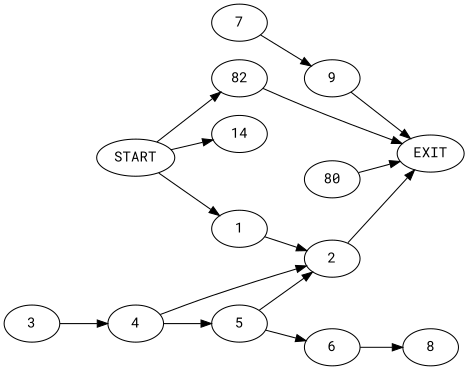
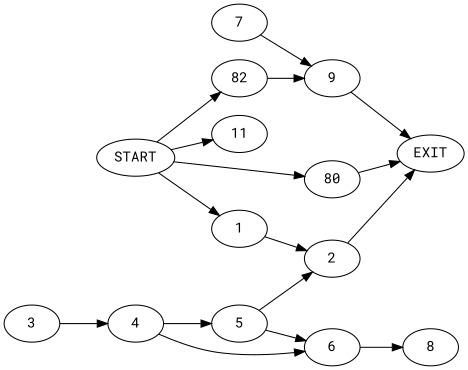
(327, 115) -> (281, 78)
(239, 134) -> (239, 134)
none -> (234, 168)
(228, 290) -> (225, 353)
